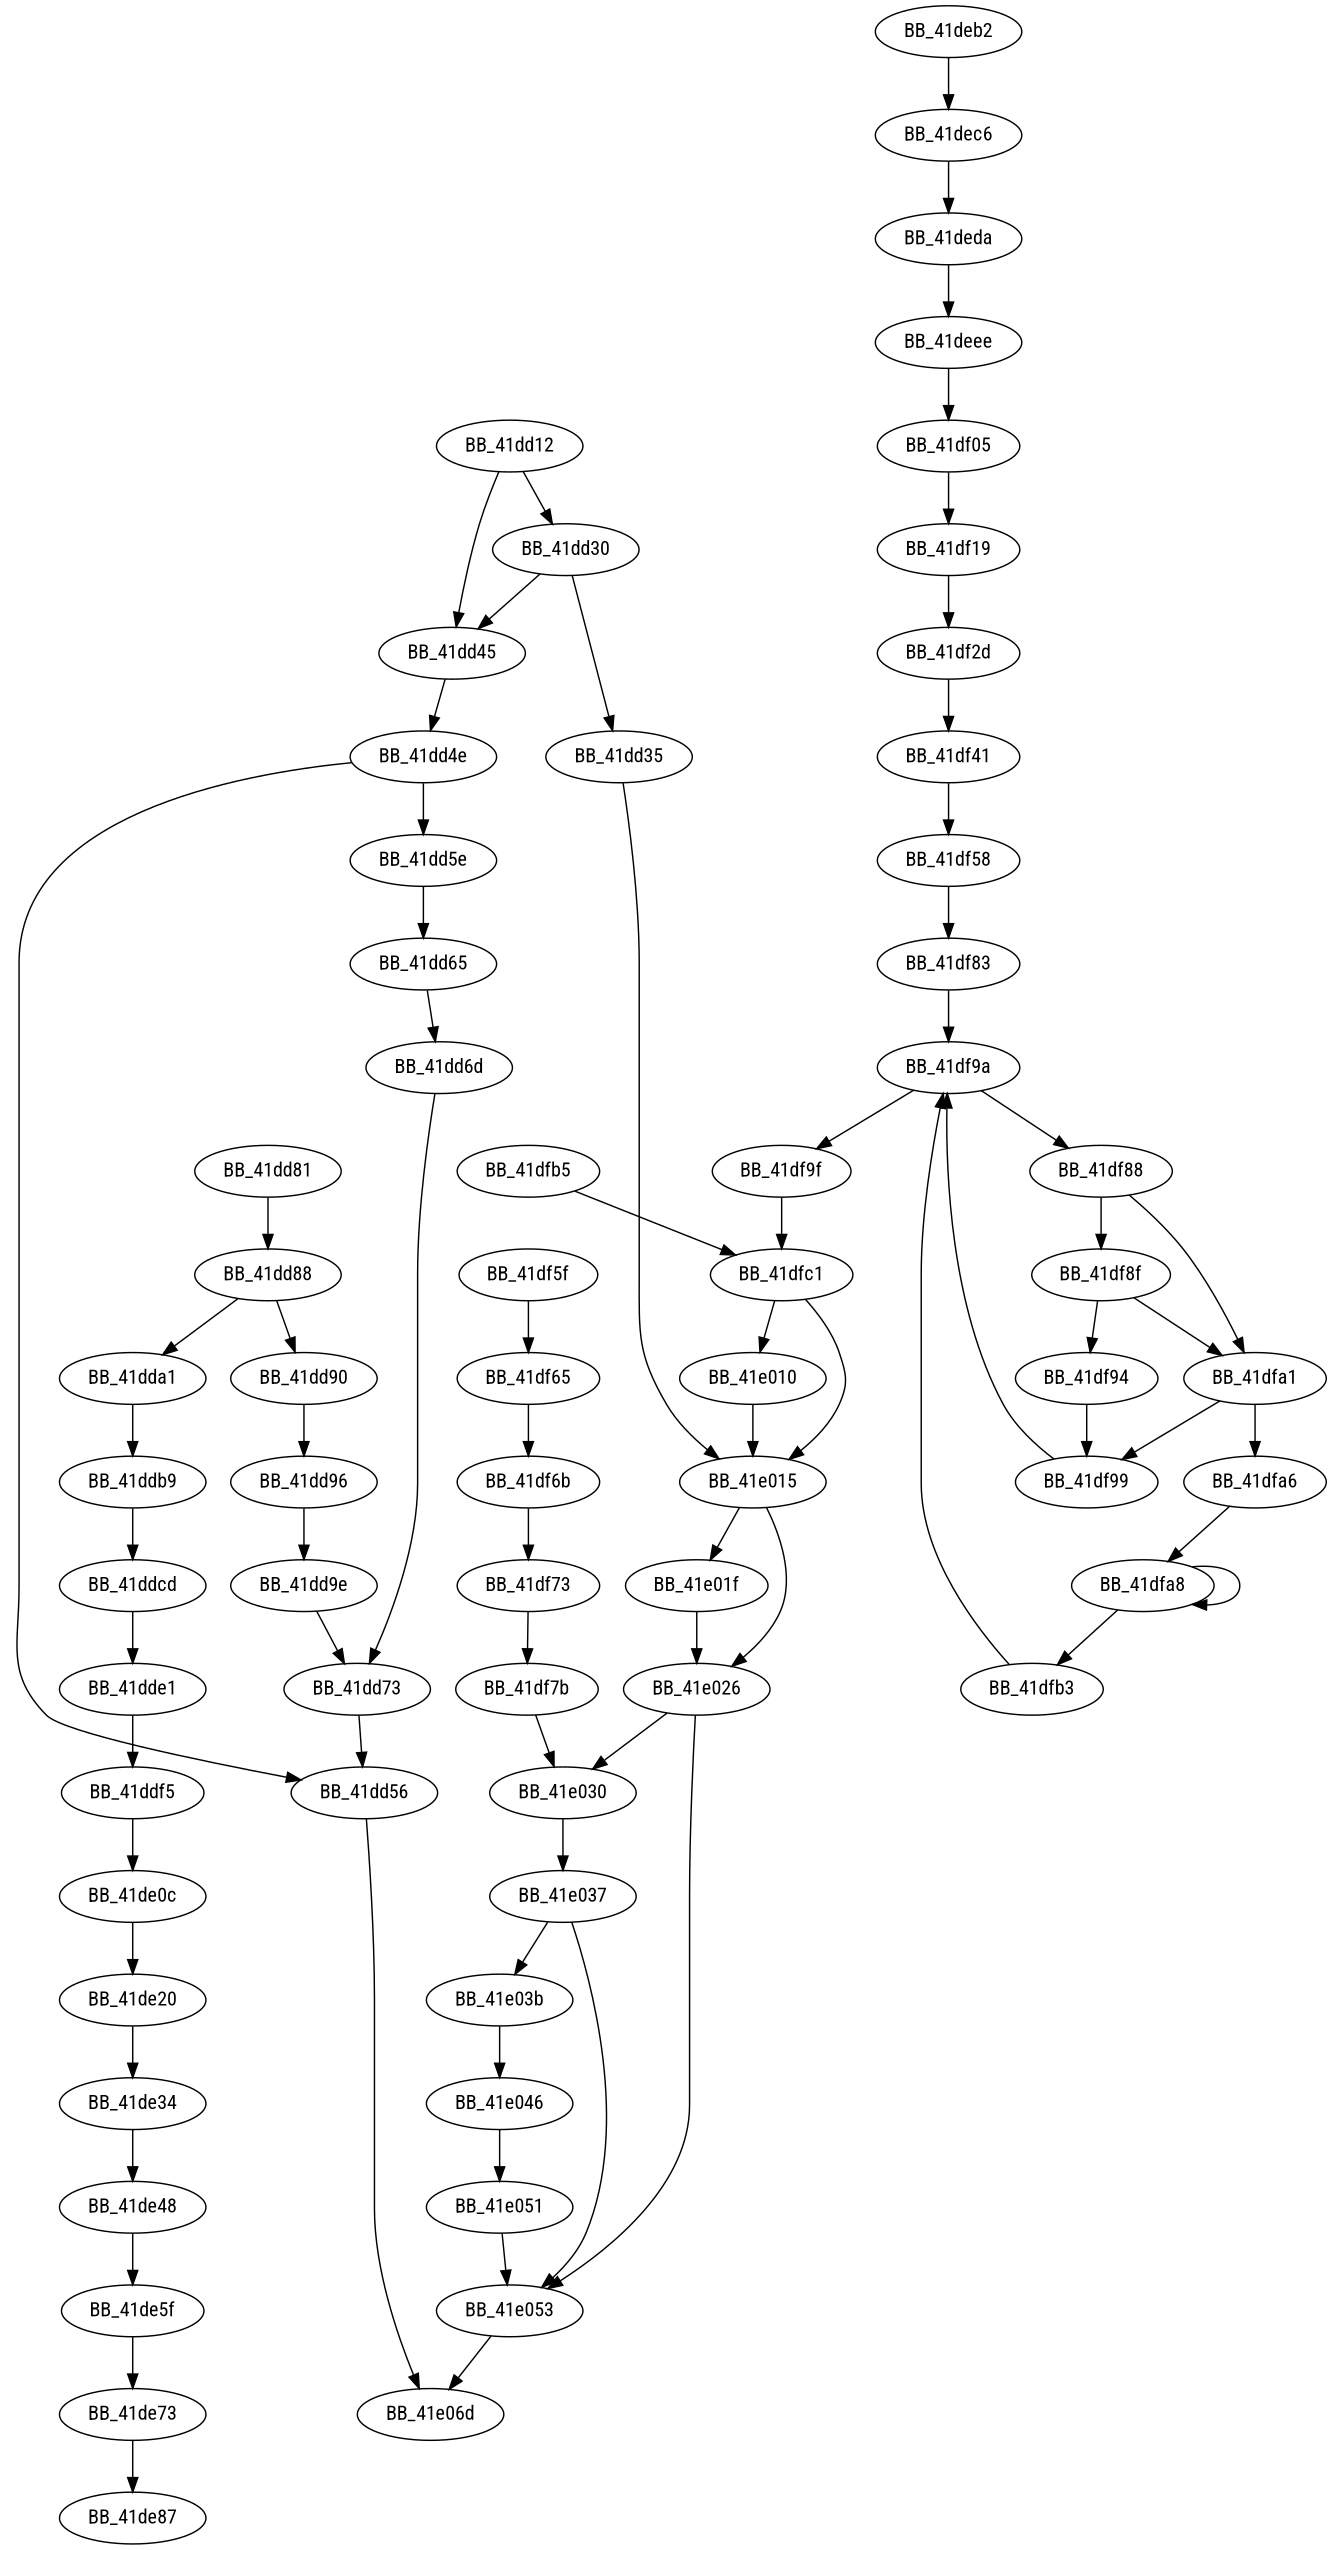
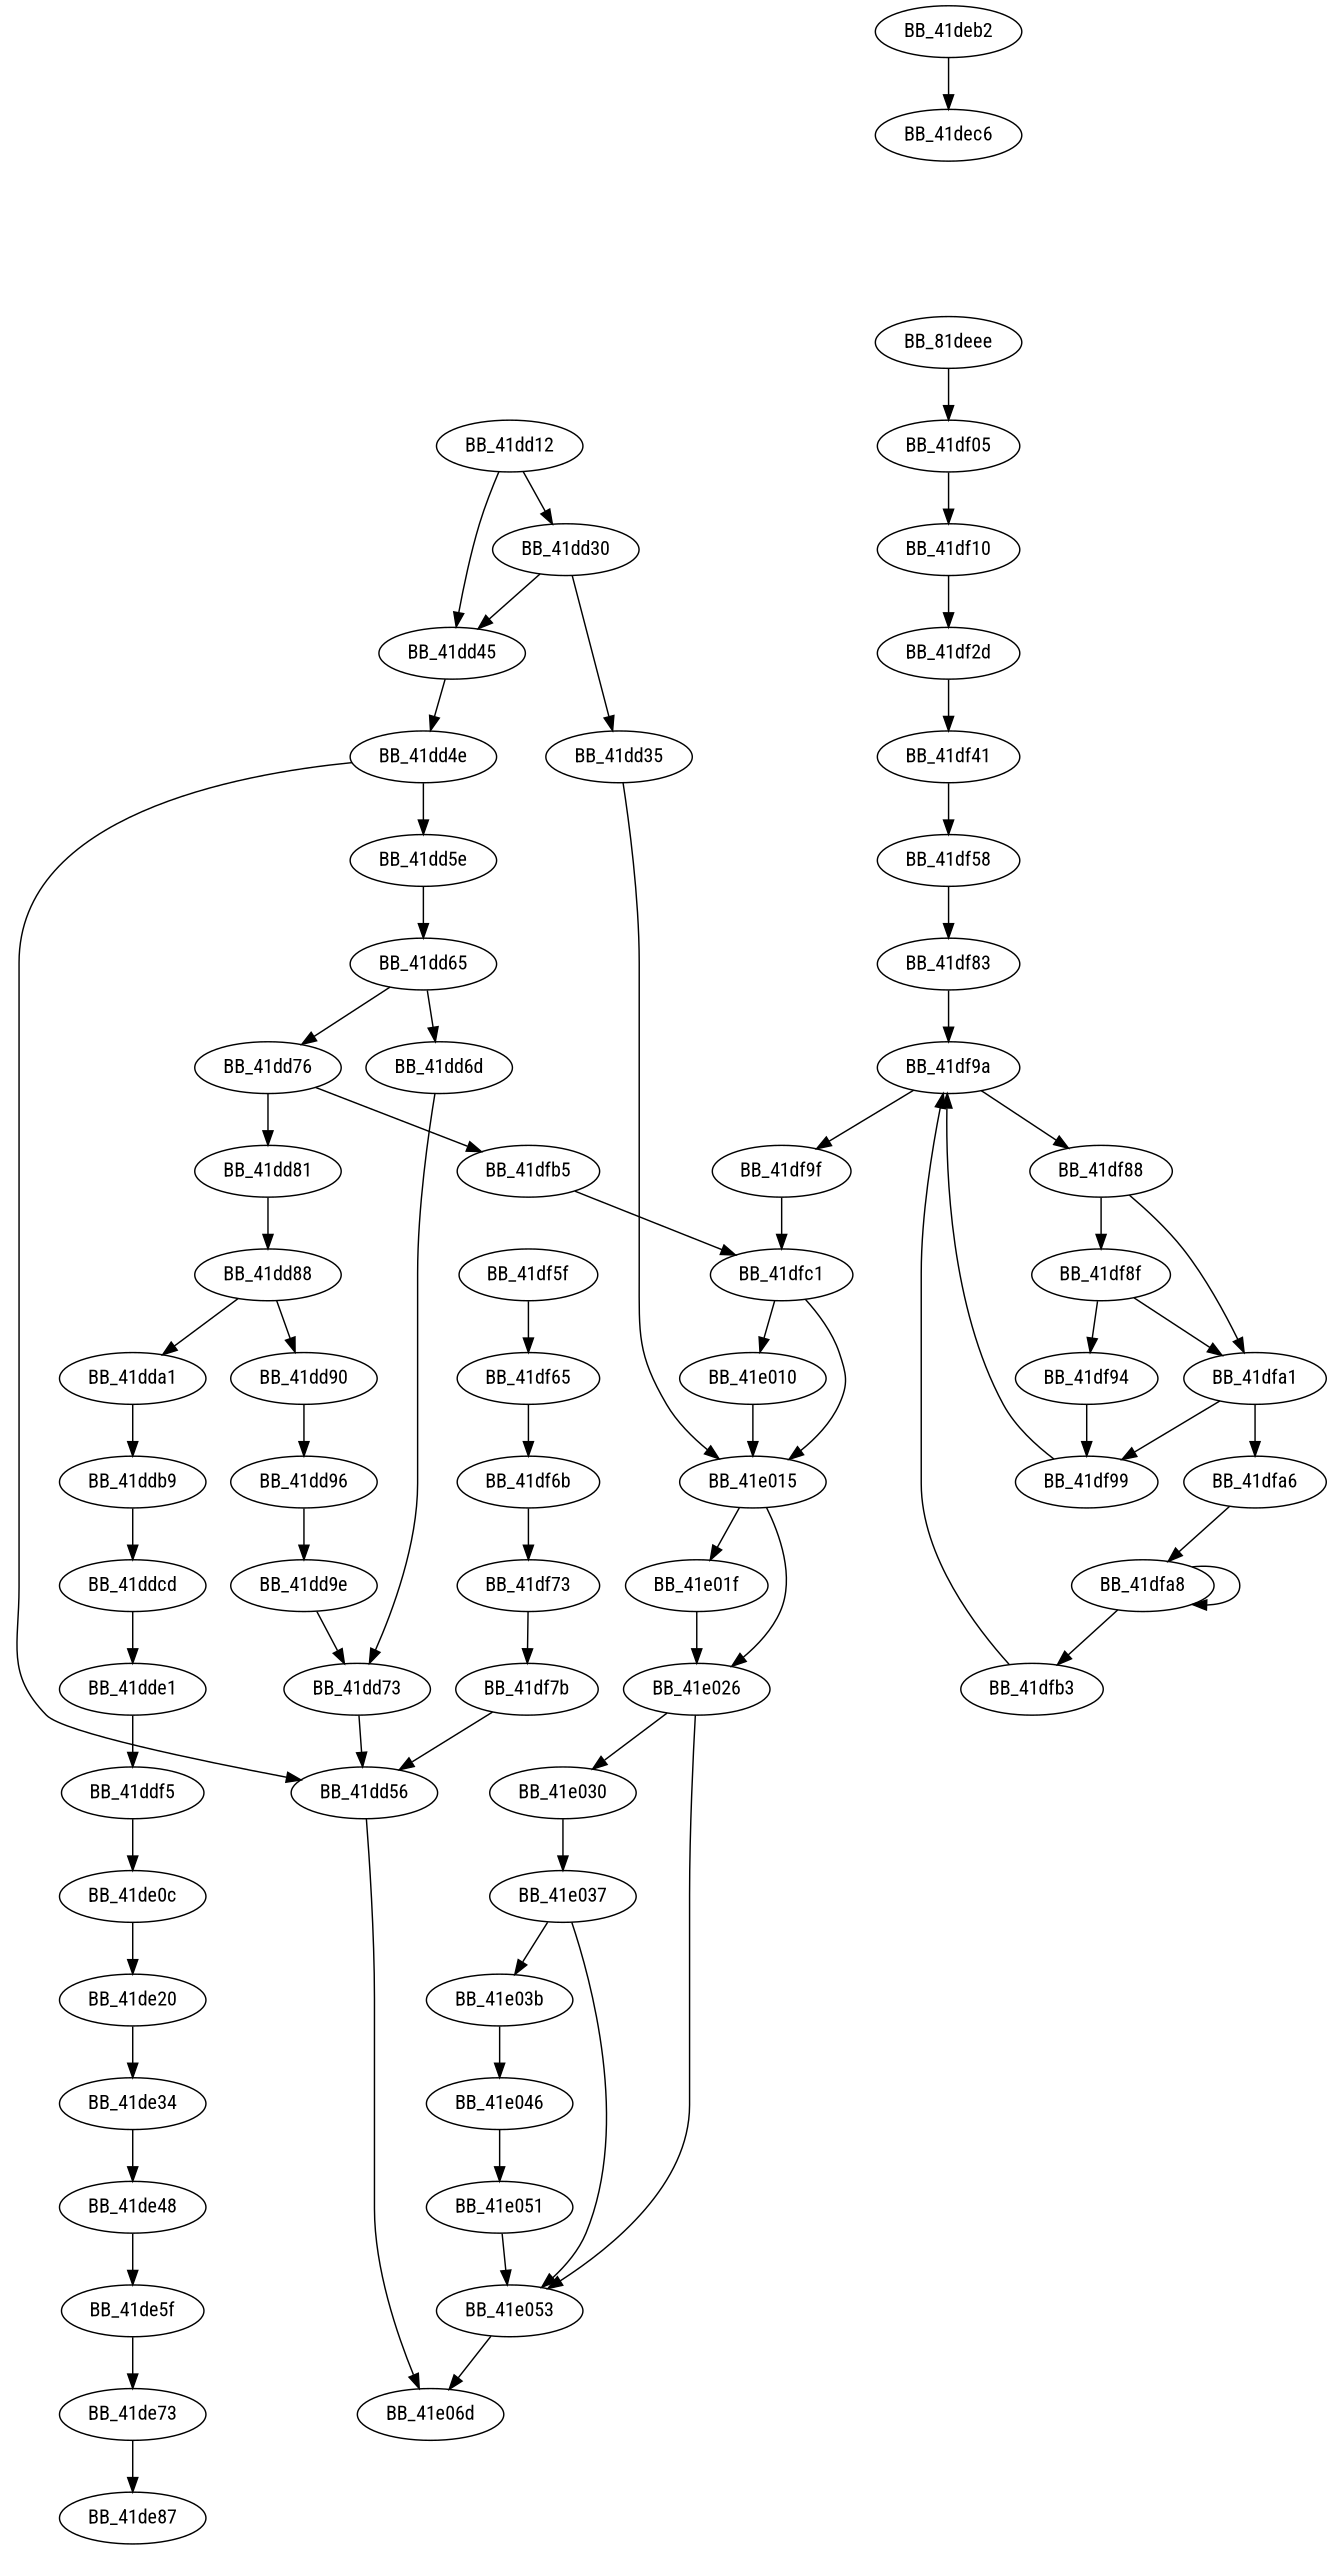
(949, 239) -> none
(949, 342) -> (949, 342)
(949, 550) -> (949, 550)
none -> (268, 1068)
(542, 1734) -> (452, 1737)
